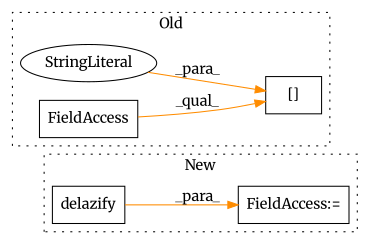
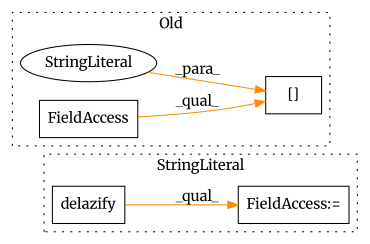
(201, 166) -> (201, 166)
(197, 197) -> (197, 197)
